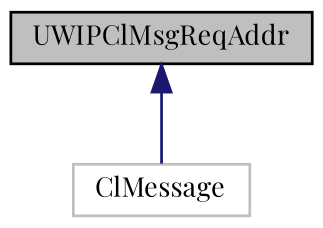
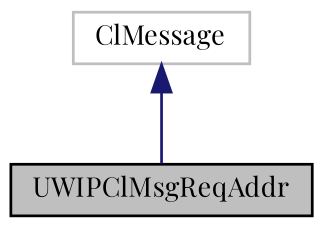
(162, 128) -> (162, 128)
